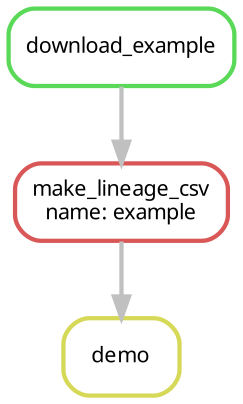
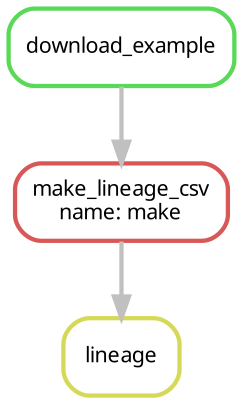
(121, 202) -> (121, 202)
(121, 357) -> (121, 357)
